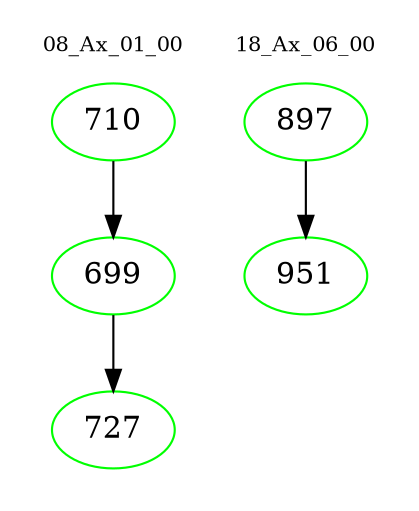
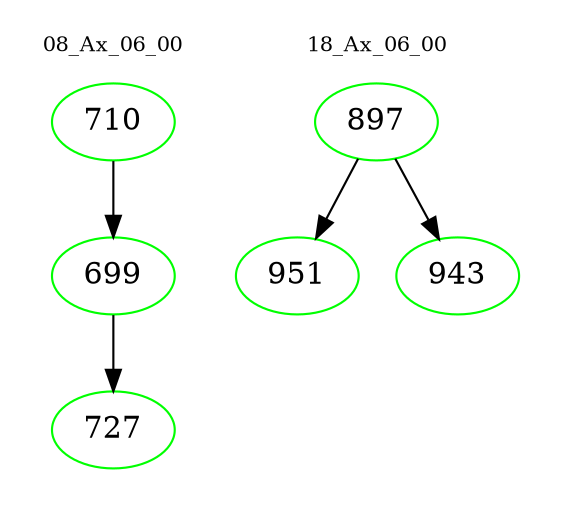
(113, 46) -> (113, 46)
none -> (458, 276)
